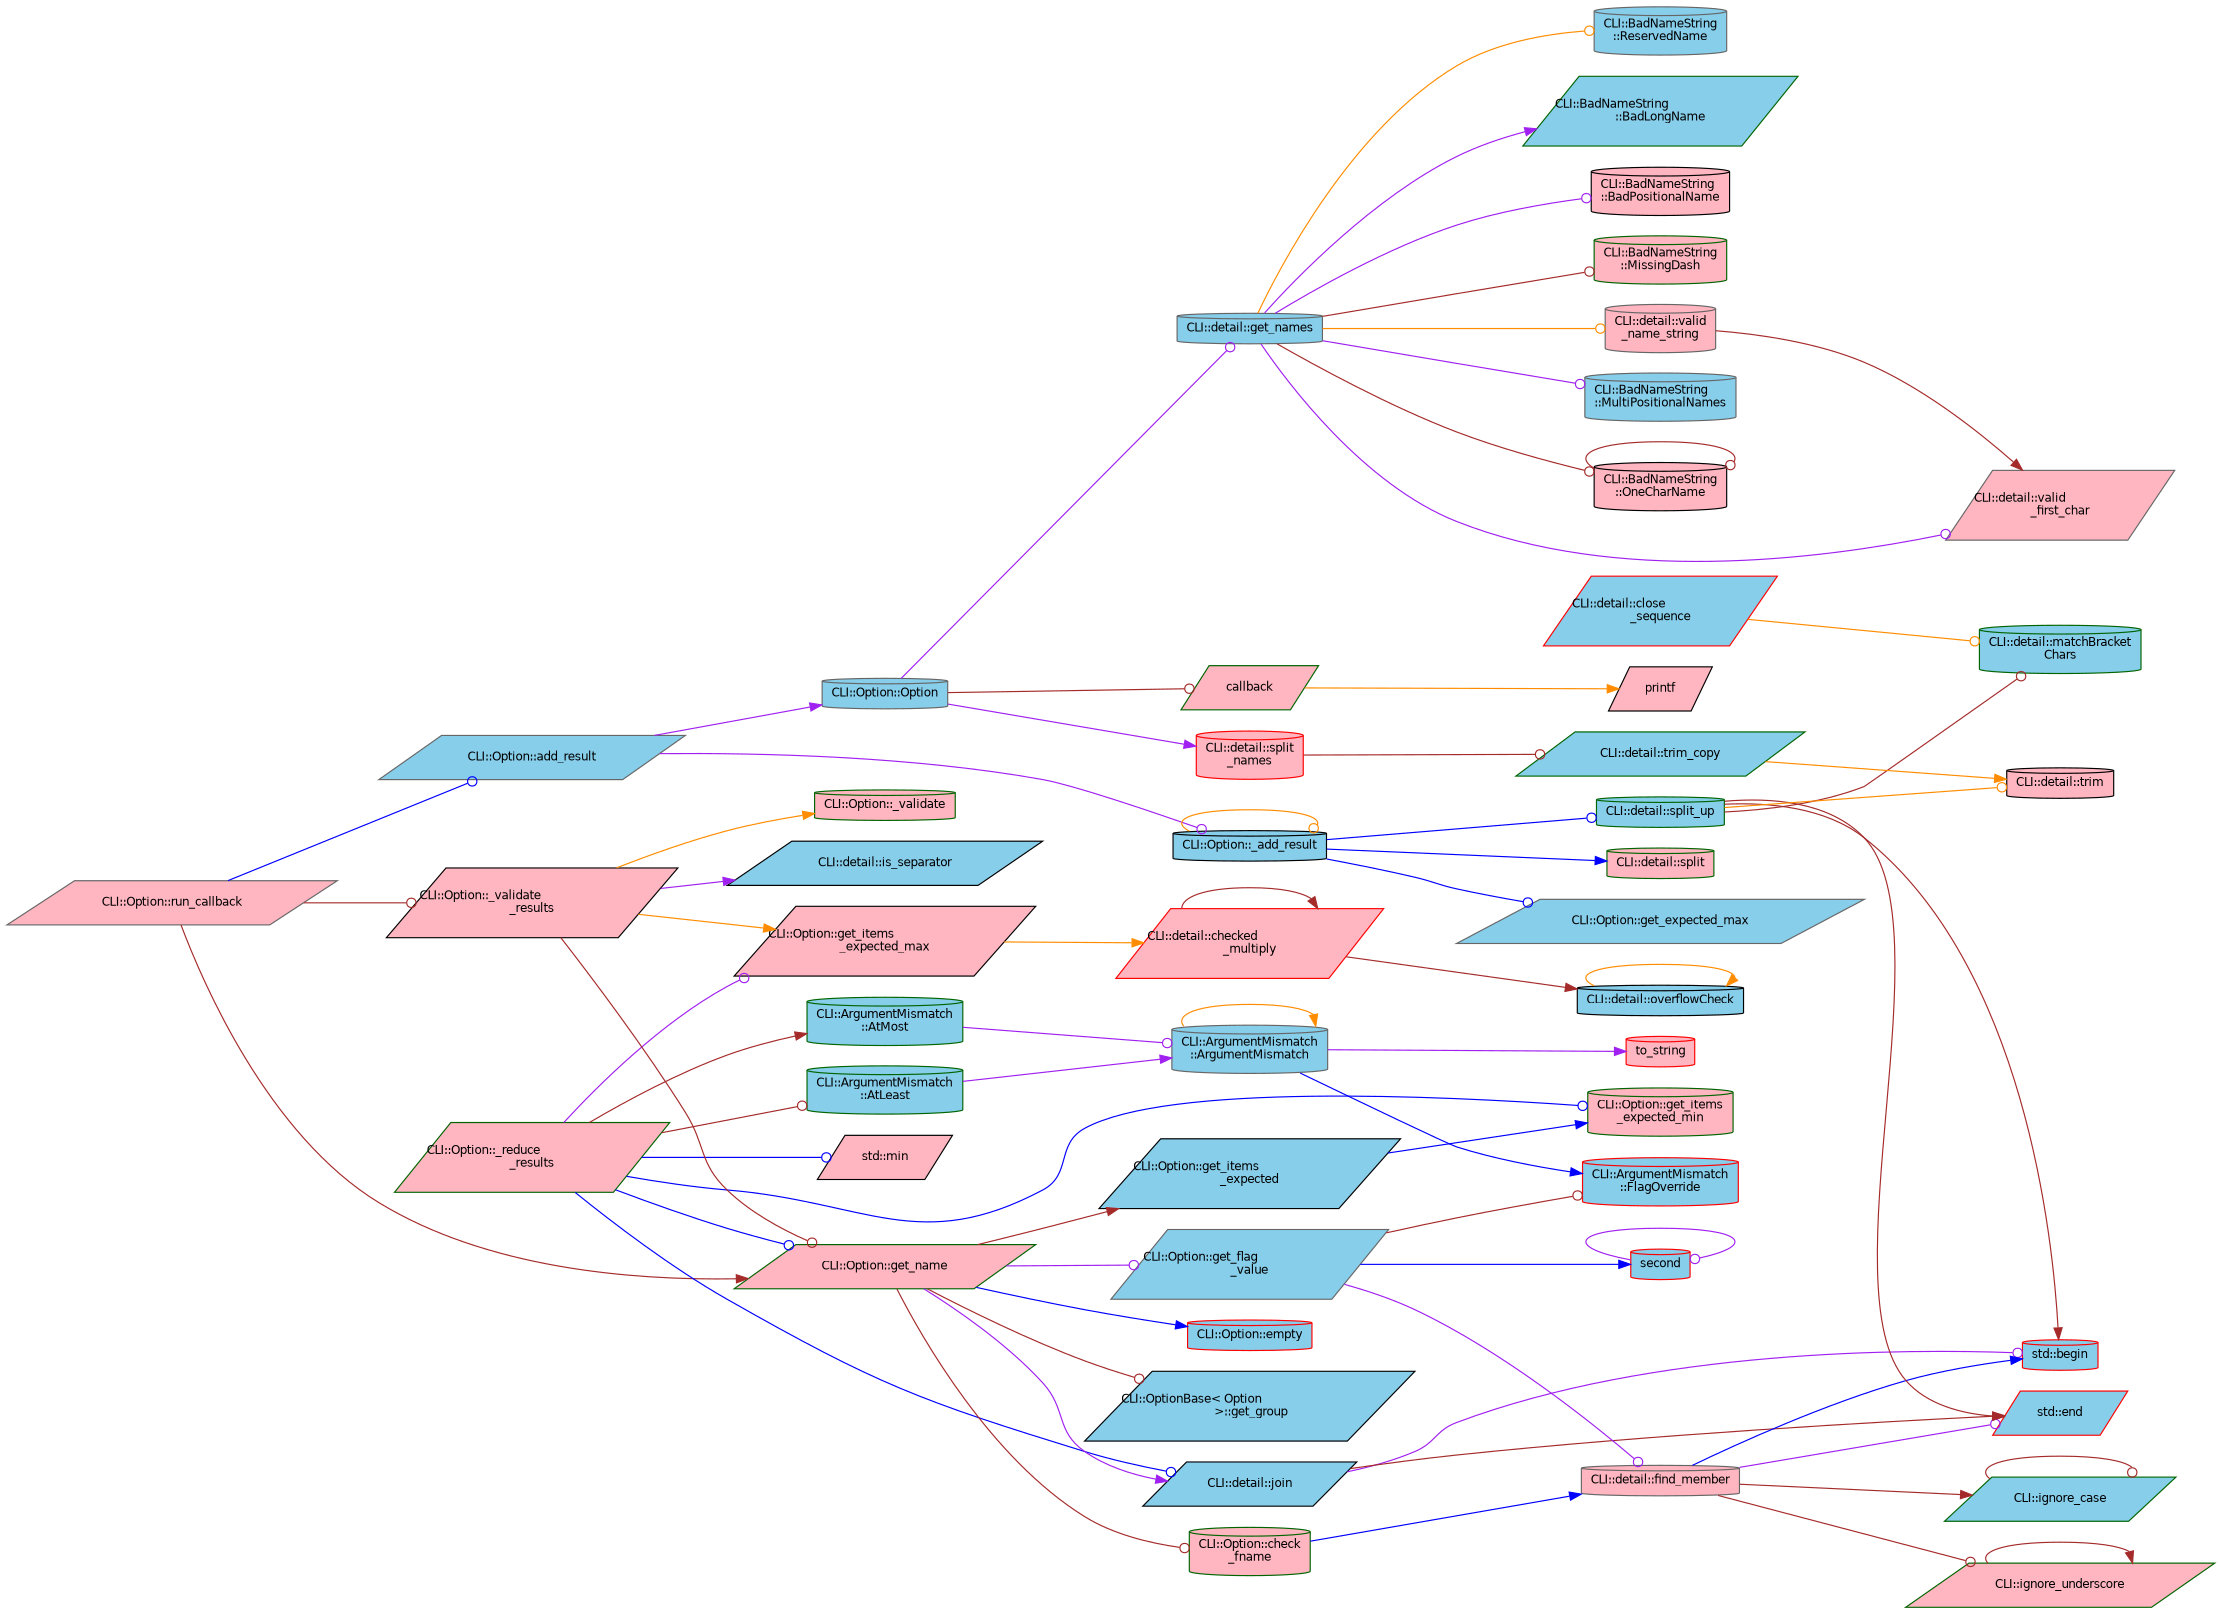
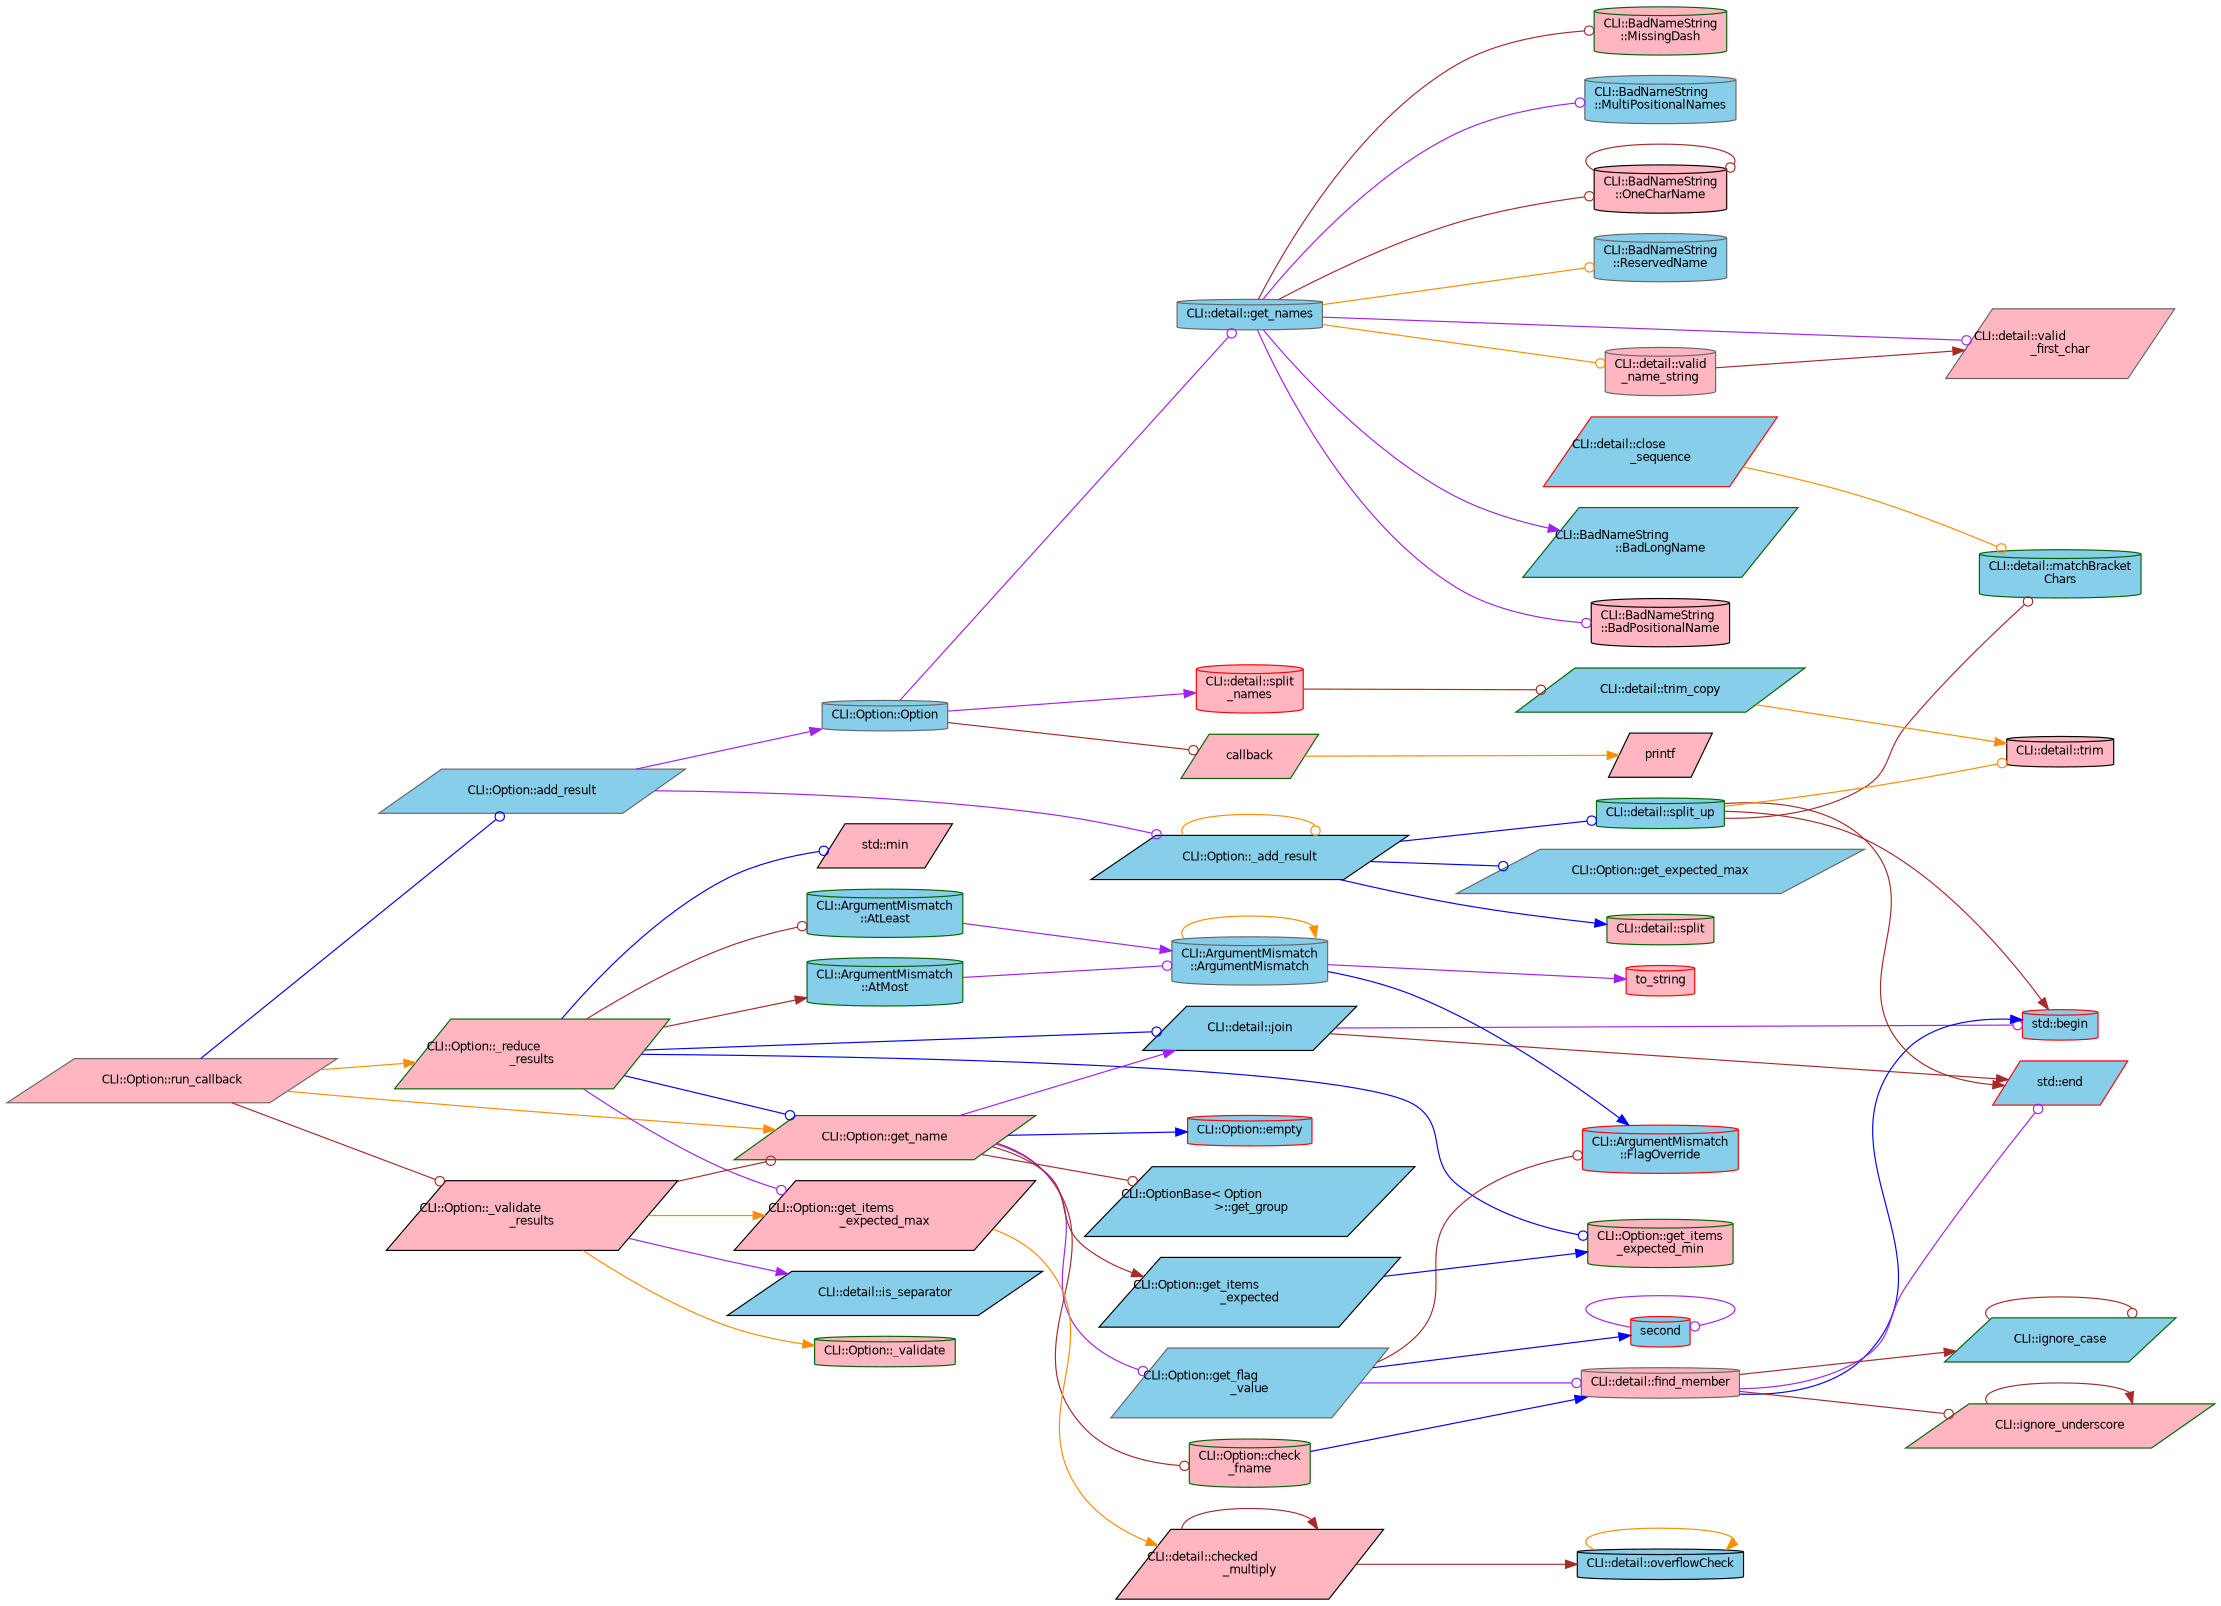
(1250, 846) -> (1250, 857)
(1250, 943) -> (1250, 1564)
none -> (362, 1067)
(389, 1208) -> (526, 1111)
